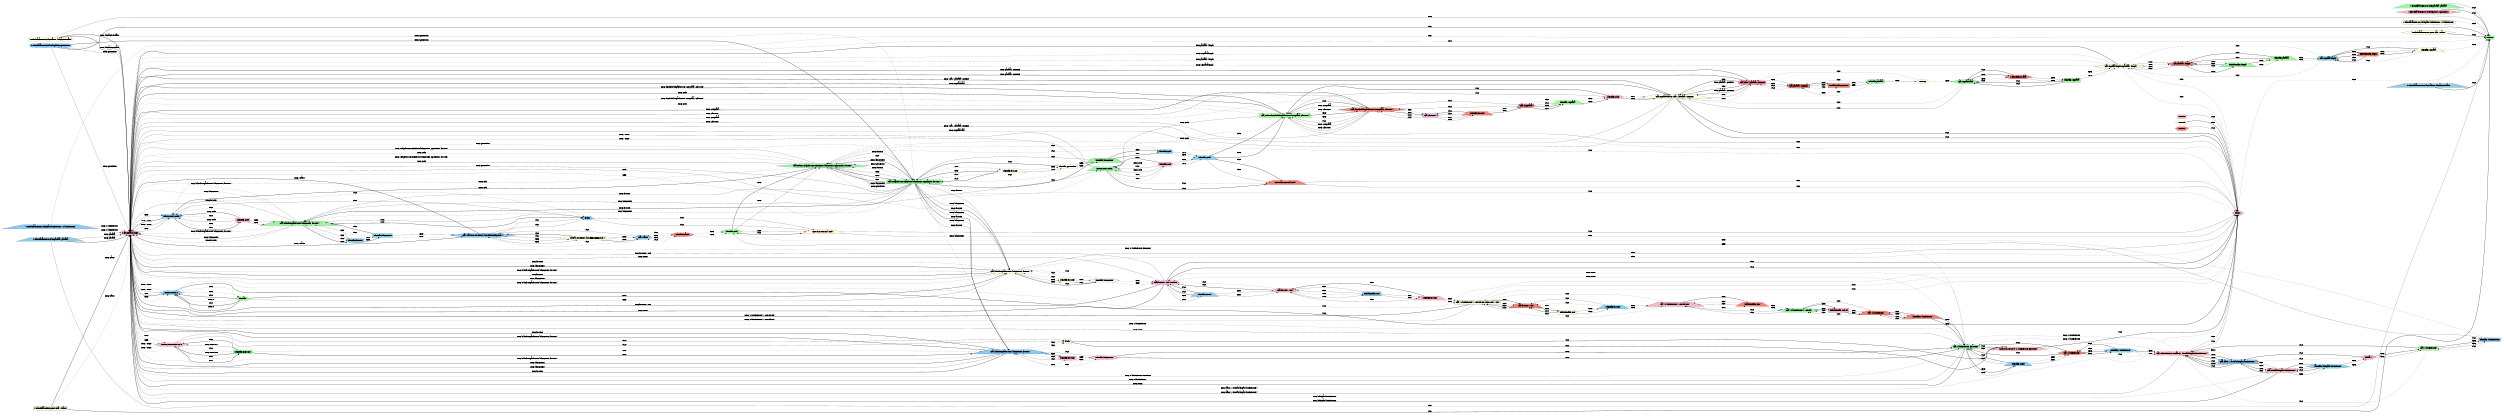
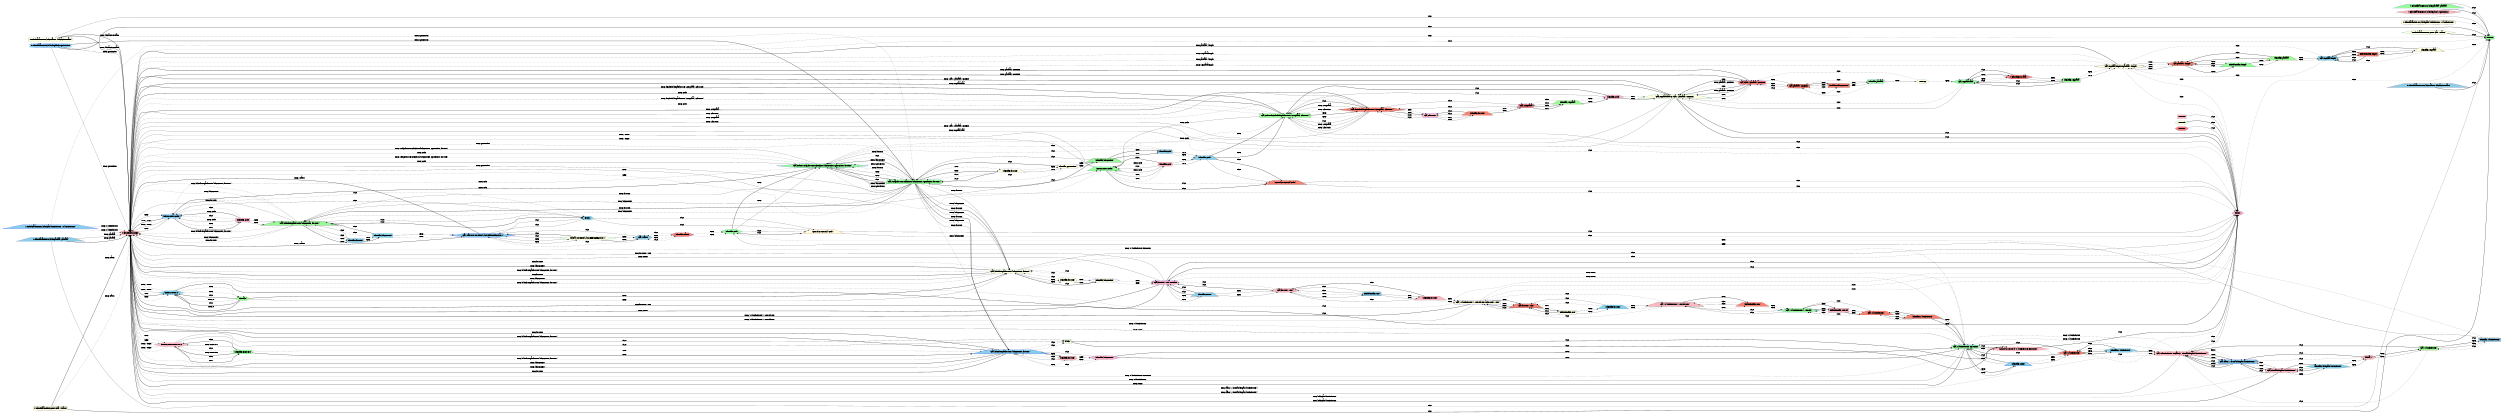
(1430, 16) -> (1430, 16)
